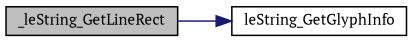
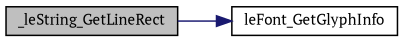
(319, 21) -> (315, 21)
